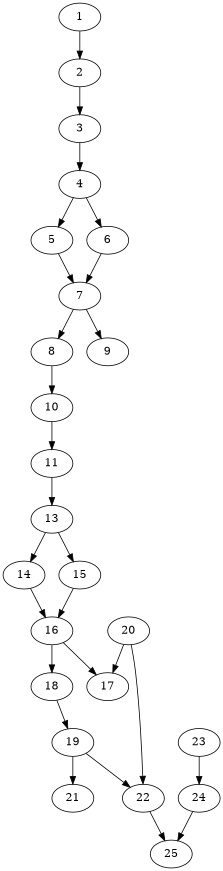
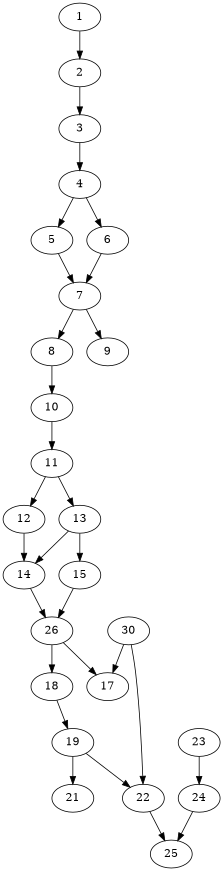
none -> (24, 519)
(52, 631) -> (52, 631)
(129, 631) -> (129, 631)
